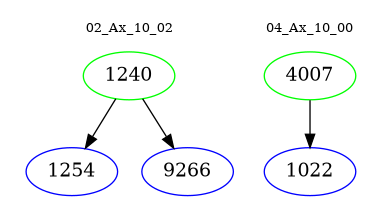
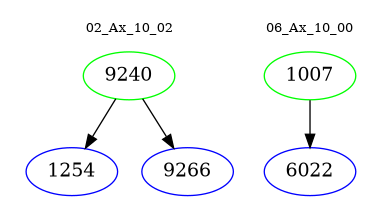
(310, 29) -> (310, 29)
(129, 76) -> (129, 76)
(310, 76) -> (310, 76)
(310, 172) -> (310, 172)
